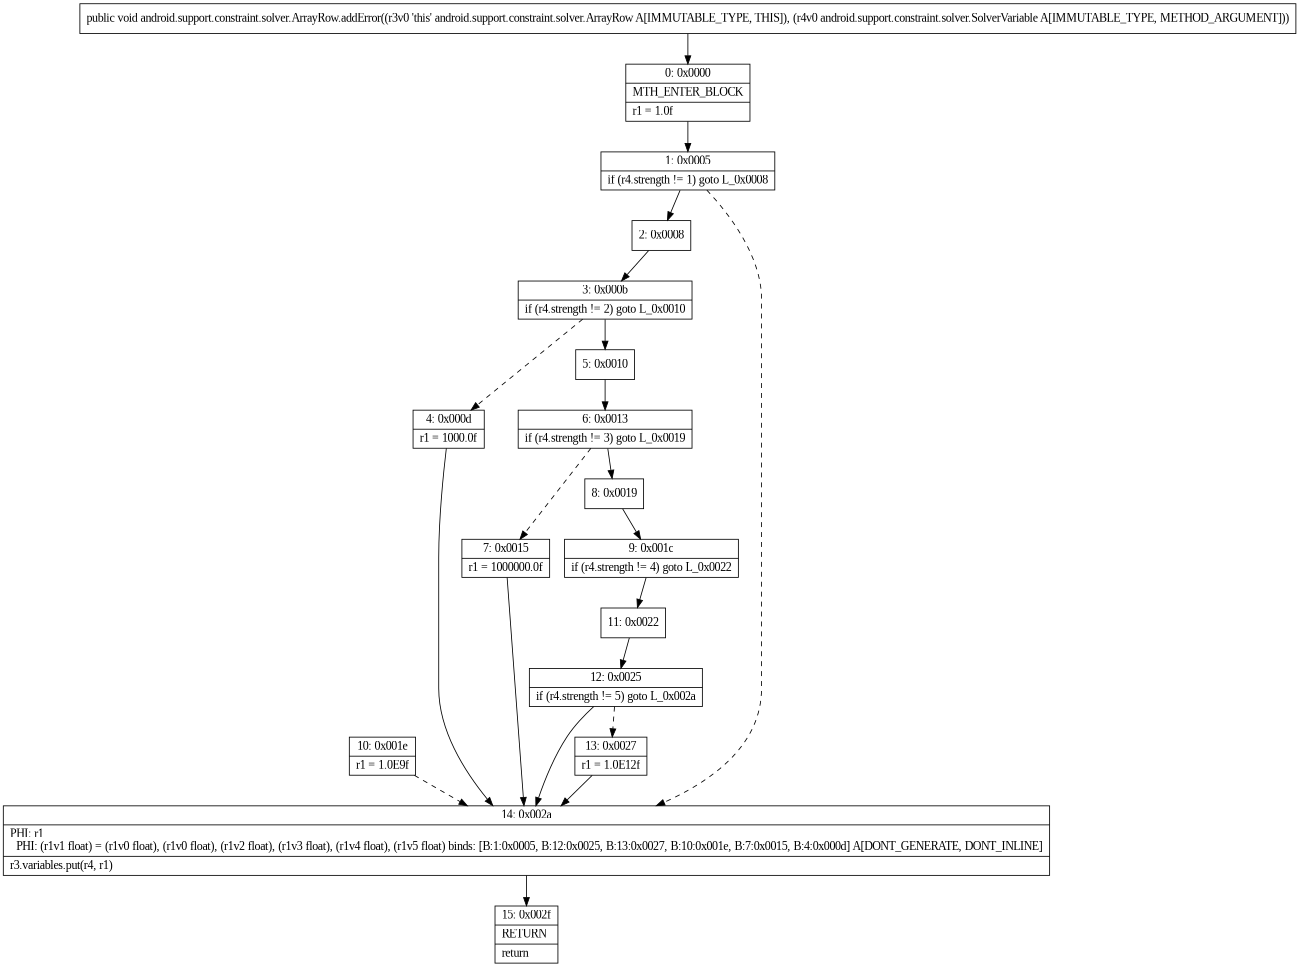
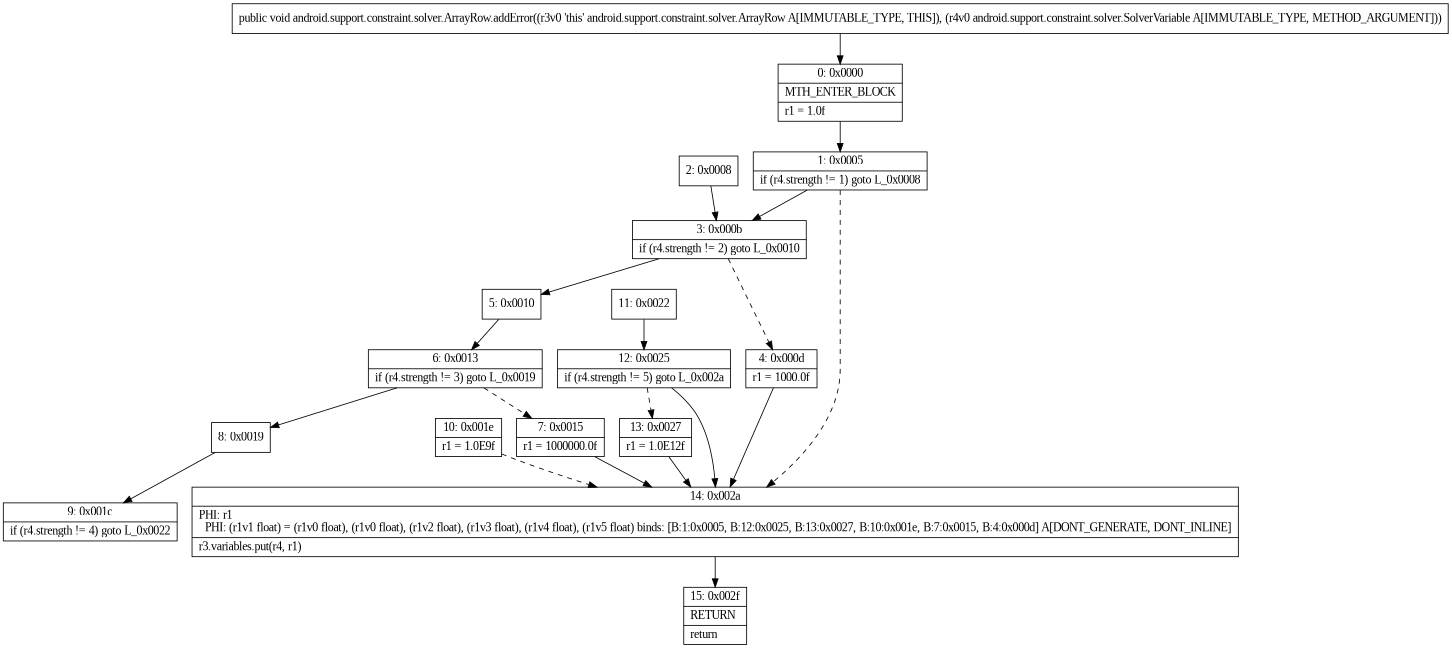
(675, 201) -> (783, 203)
(643, 589) -> none
